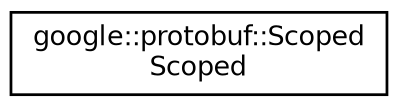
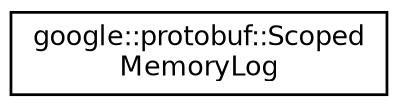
(199, 54) -> (199, 54)
